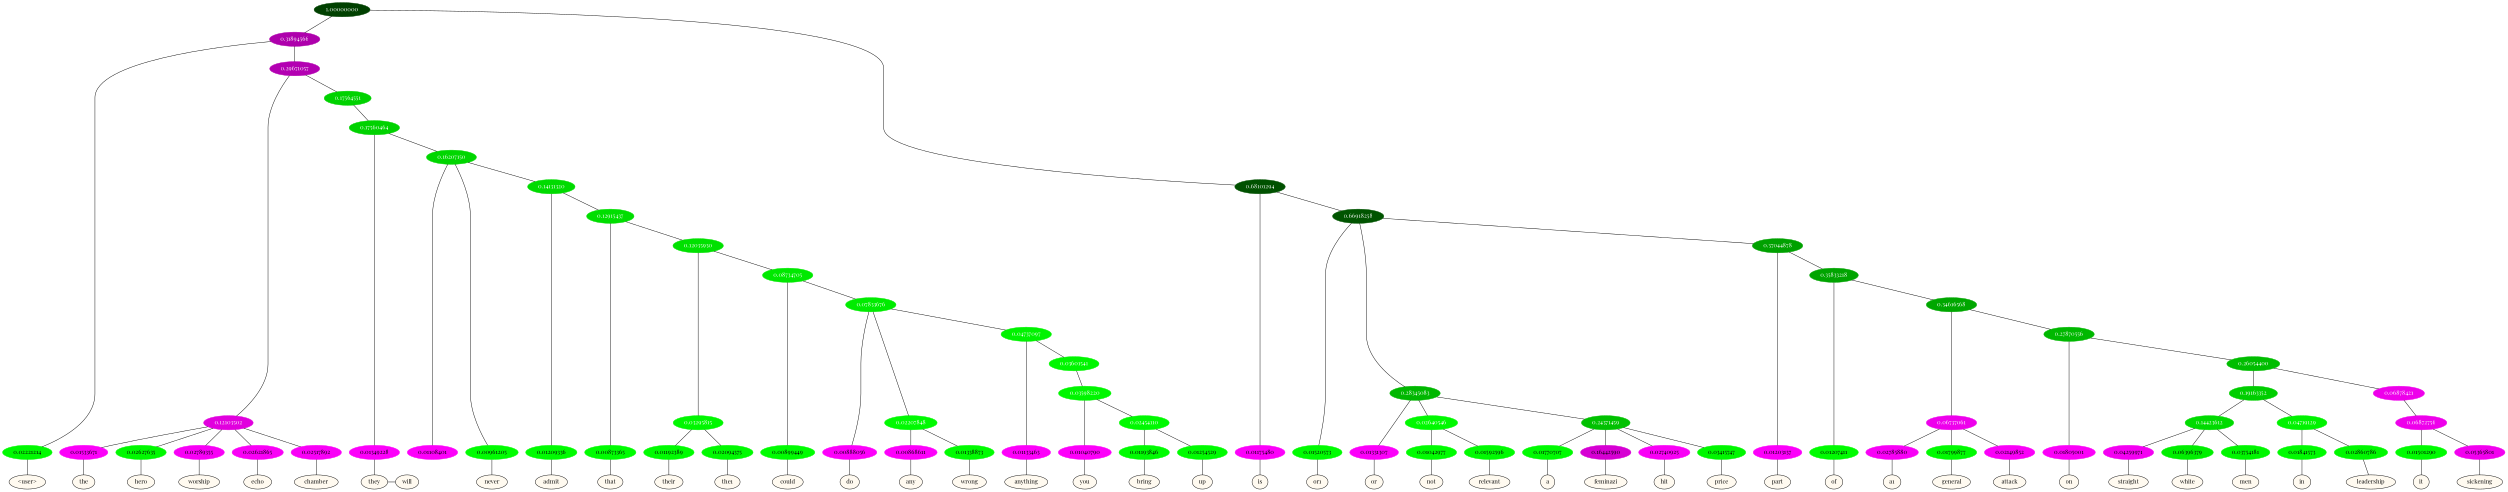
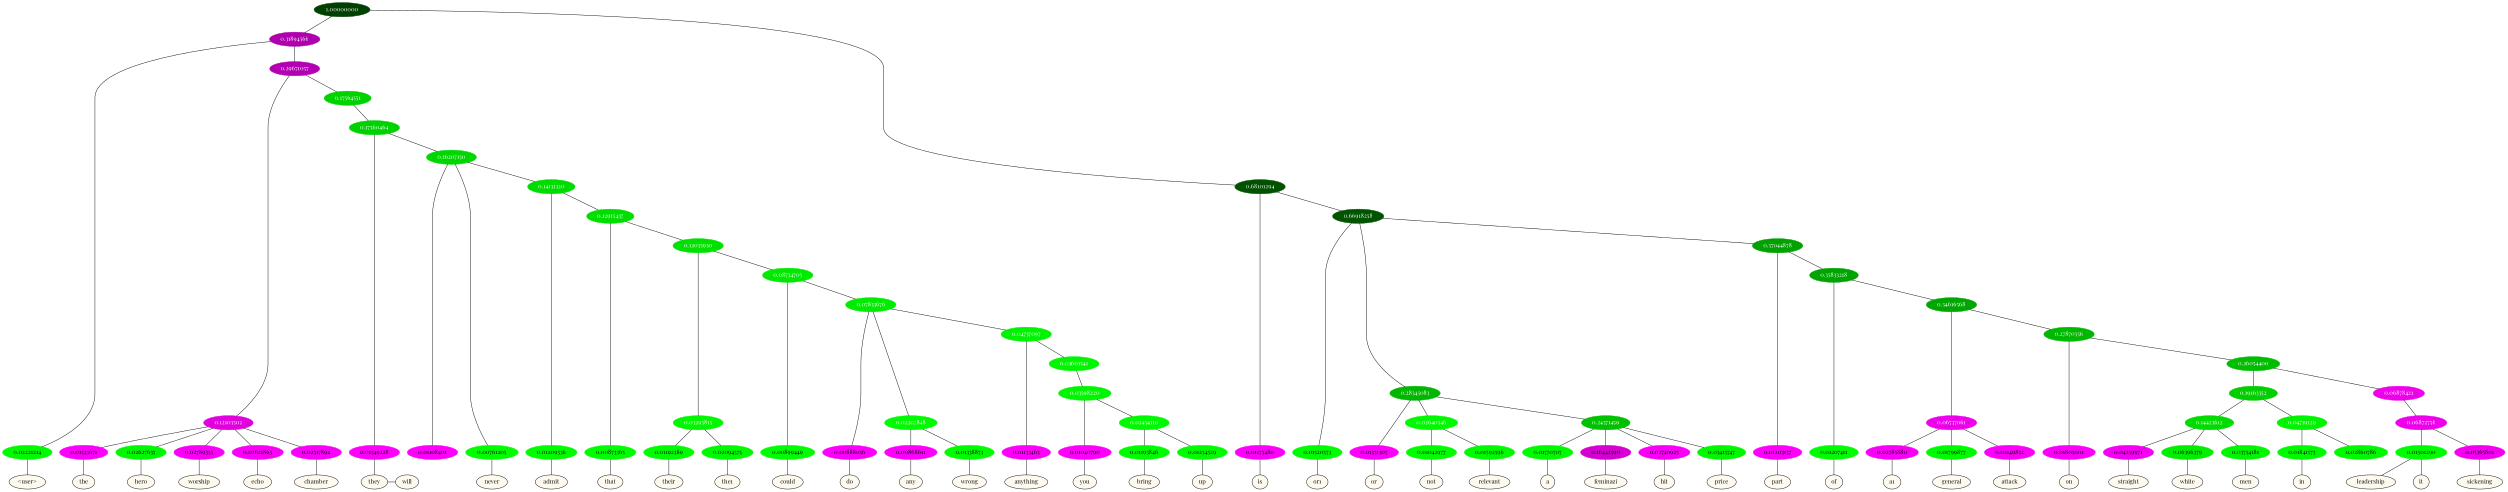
(492, 452) -> (492, 452)
(2366, 467) -> (2396, 467)
